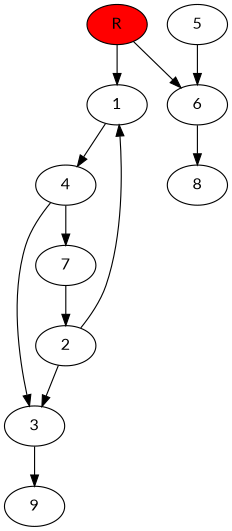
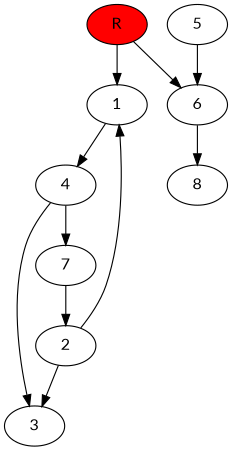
(35, 506) -> none
